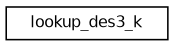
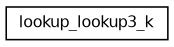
(87, 23) -> (87, 23)
